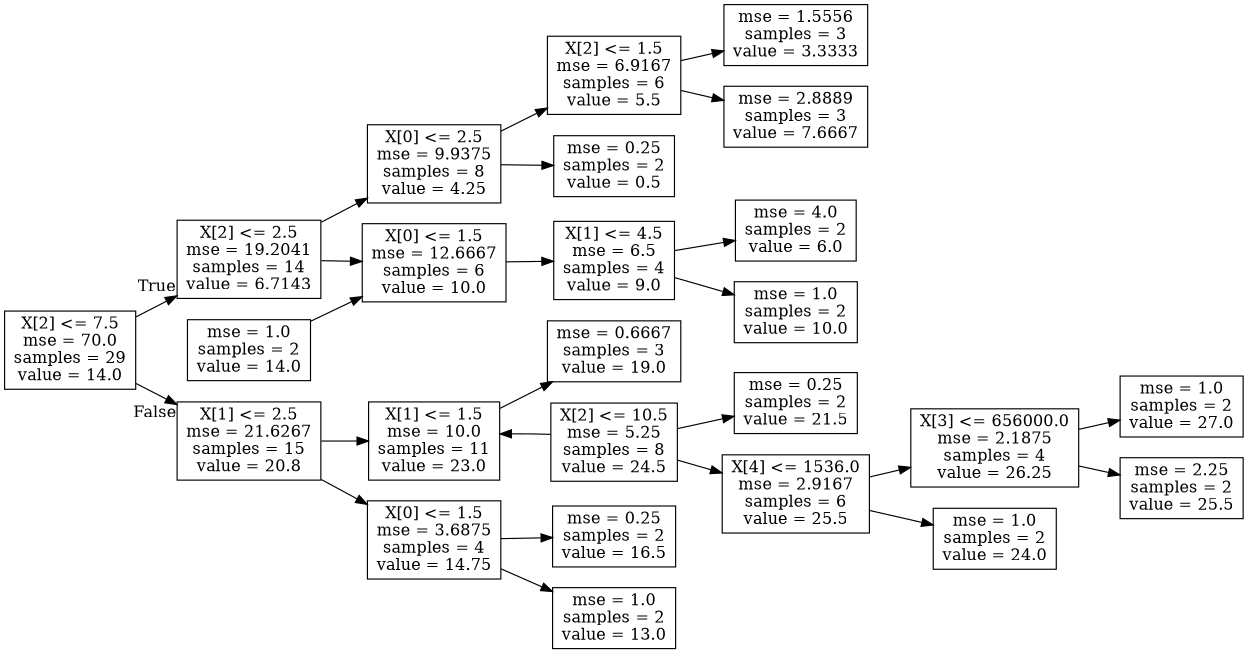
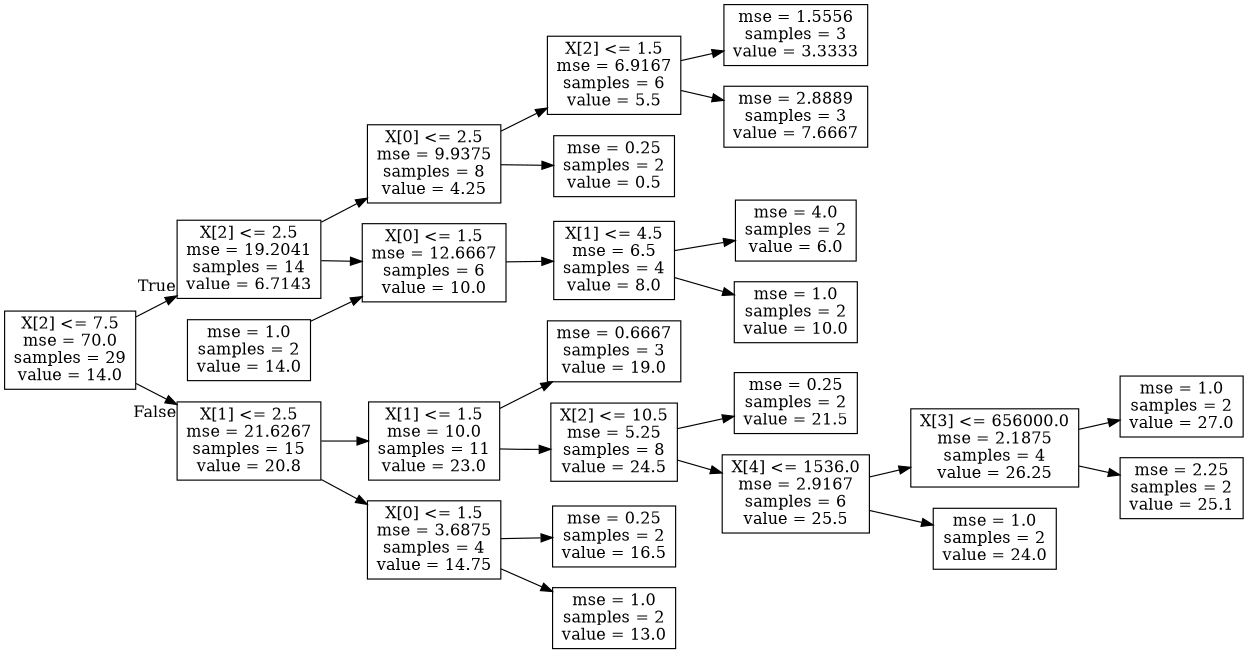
(614, 260) -> (614, 260)
(531, 434) -> (519, 449)
(1182, 488) -> (1182, 488)
